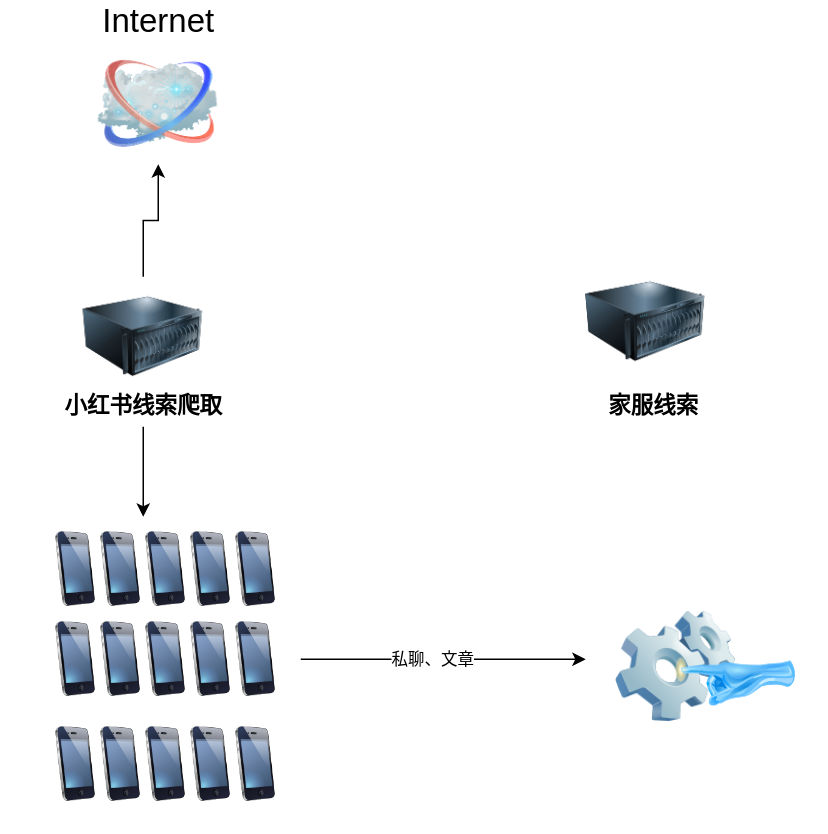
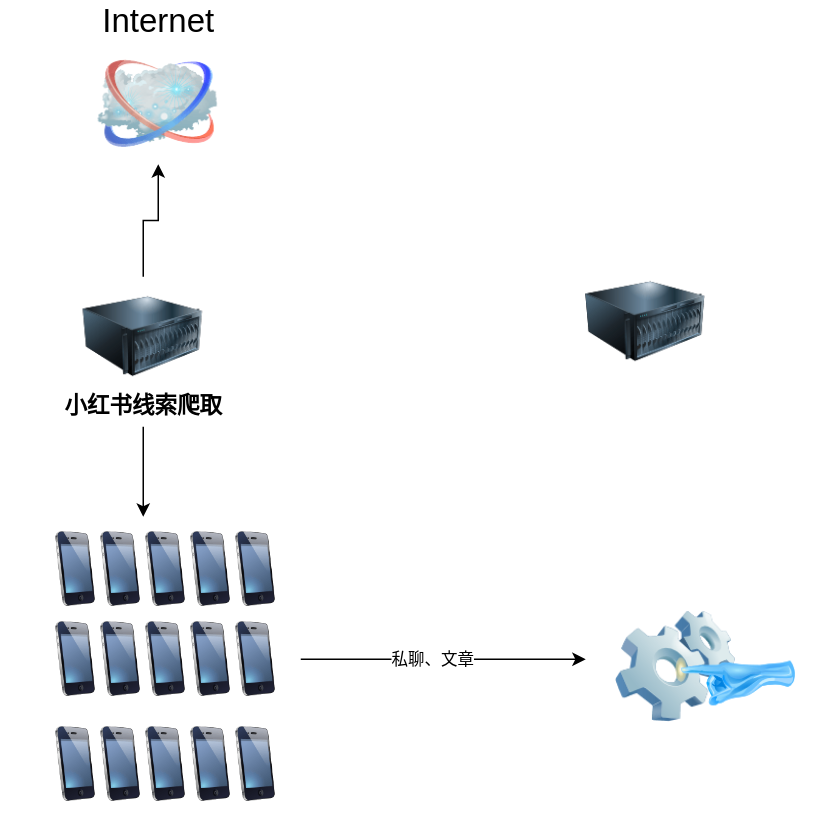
(653, 404) -> none
